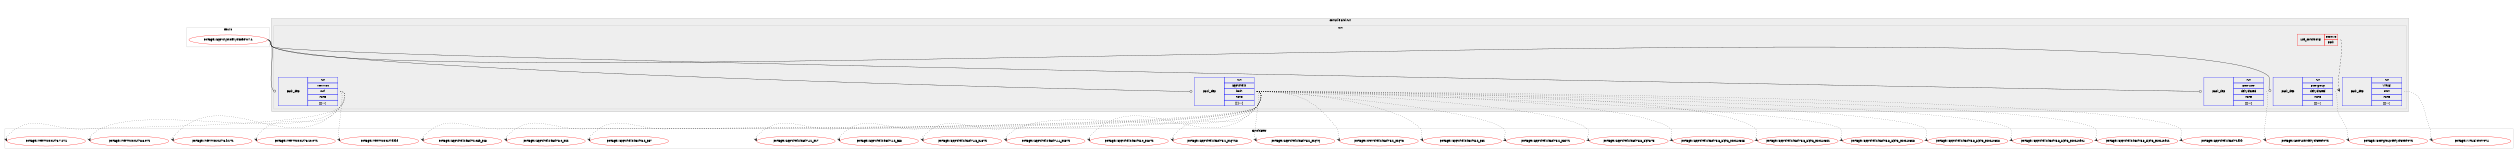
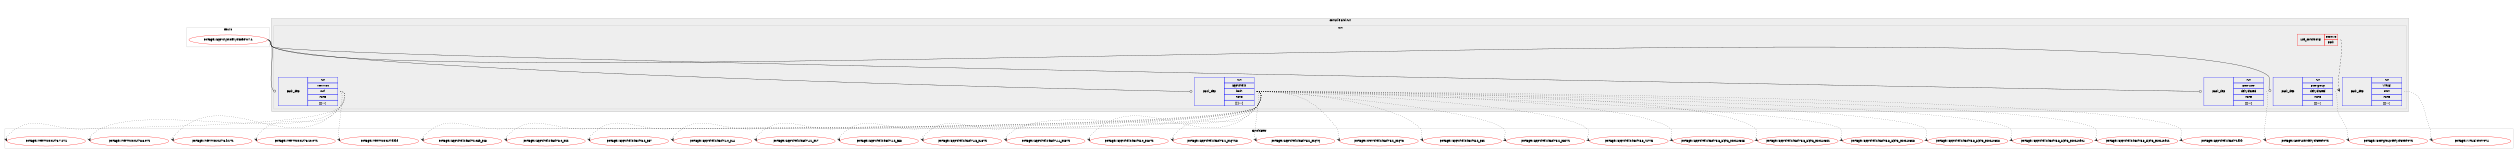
none -> (713, 141)
(1629, 141) -> (1629, 141)
